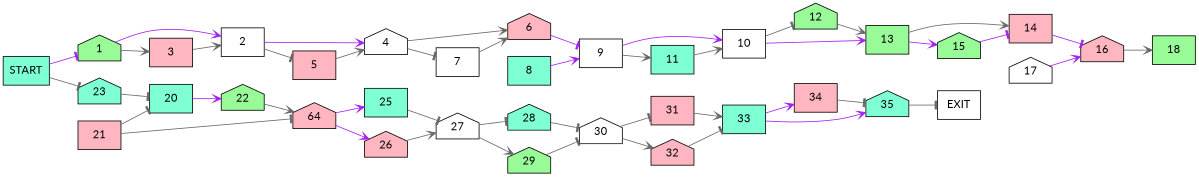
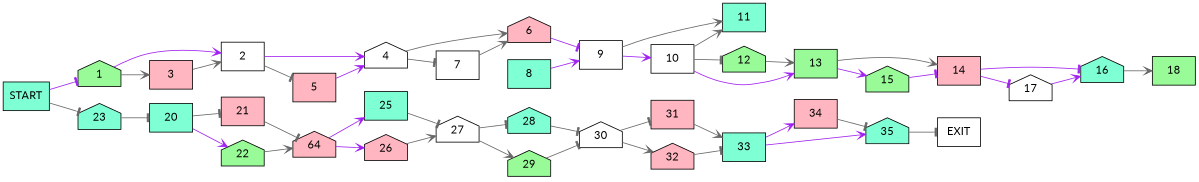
(1102, 50) -> (1102, 71)
(705, 53) -> (705, 40)
(346, 55) -> (347, 74)
none -> (994, 80)
(134, 118) -> (205, 115)
